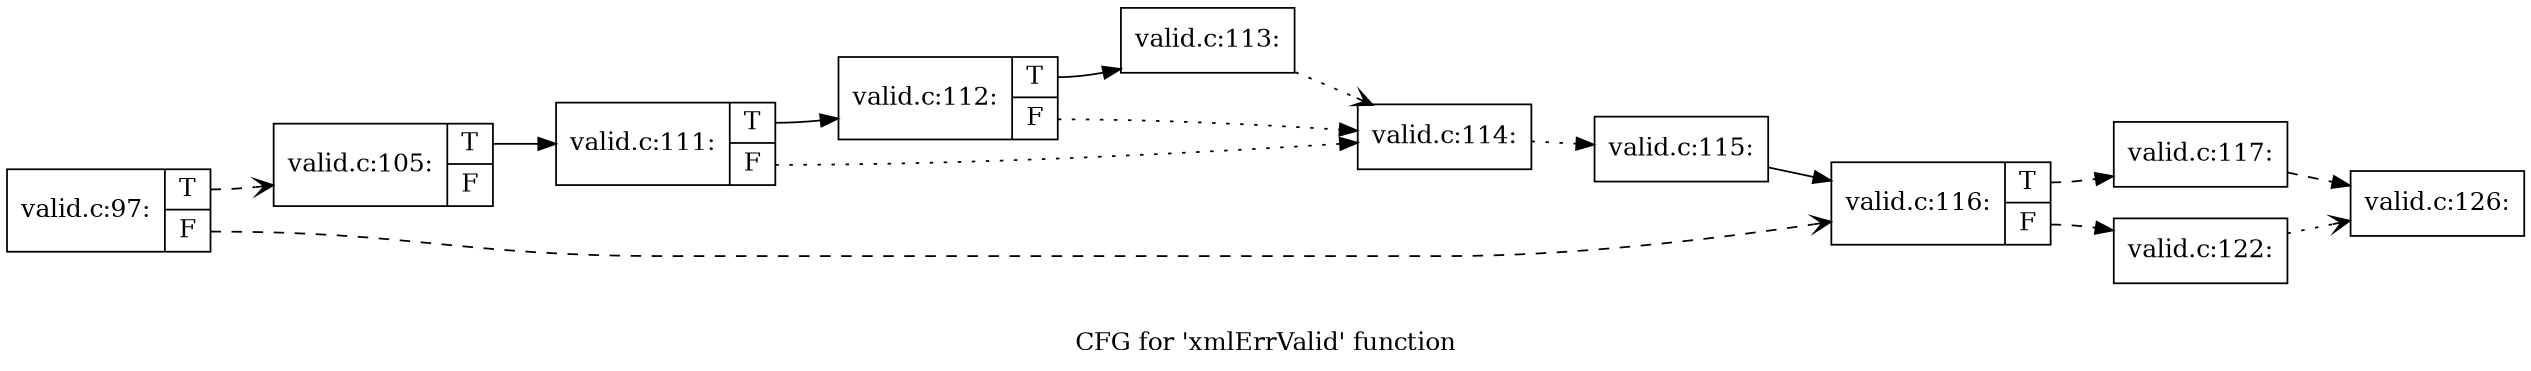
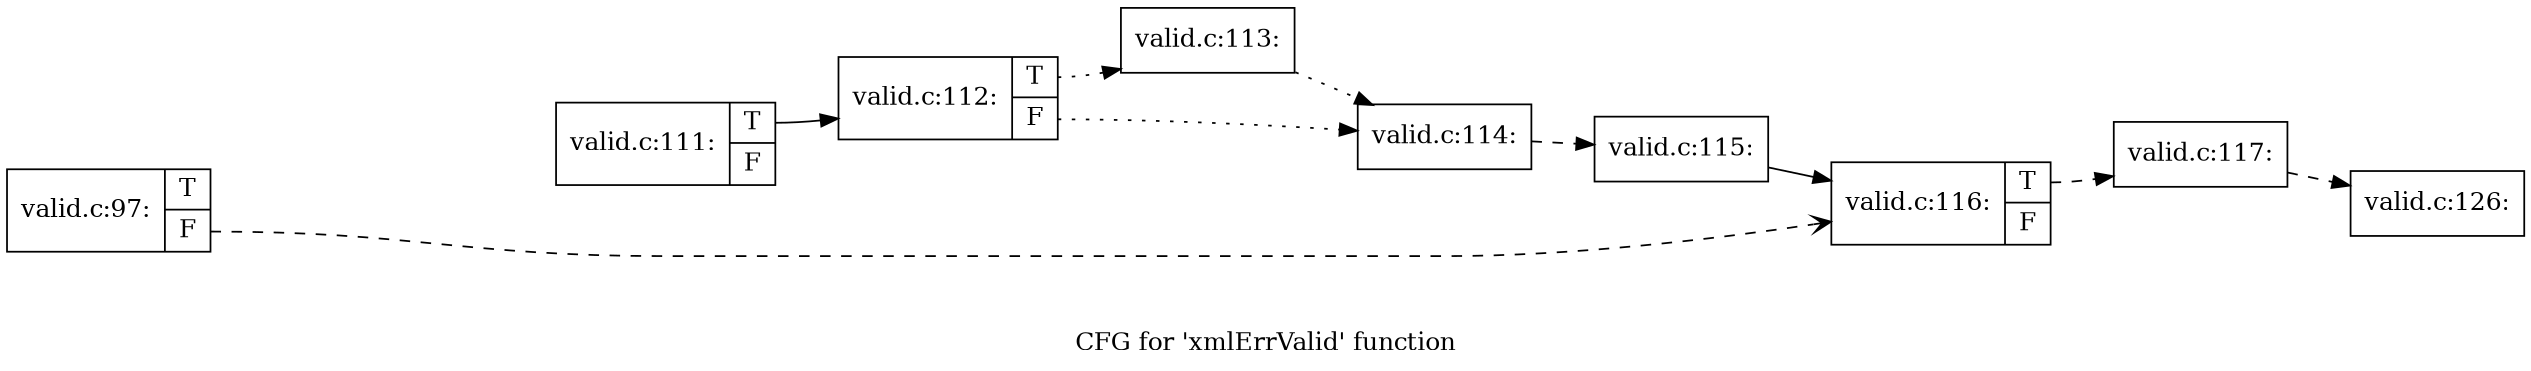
(1081, 76) -> (1081, 76)
(1326, 85) -> (1326, 85)
(1554, 143) -> (1554, 143)
(1058, 158) -> none
(383, 165) -> none
(2201, 251) -> none
